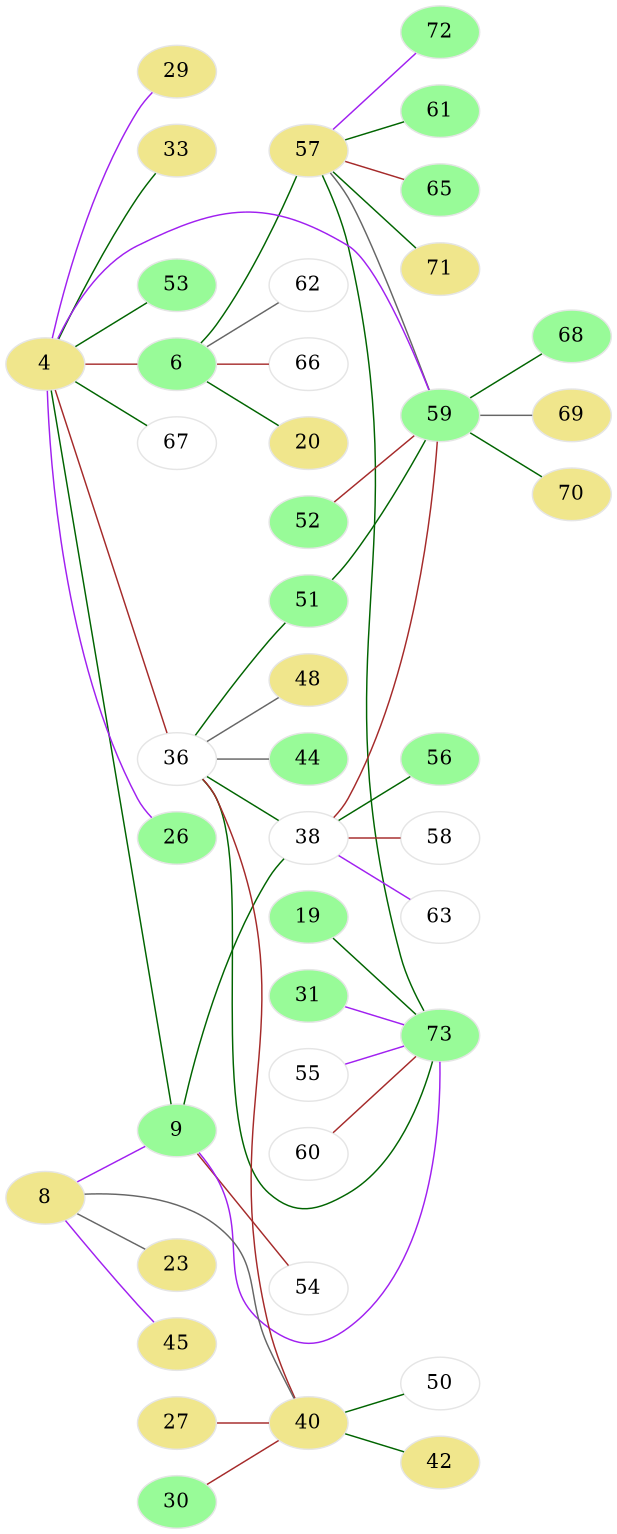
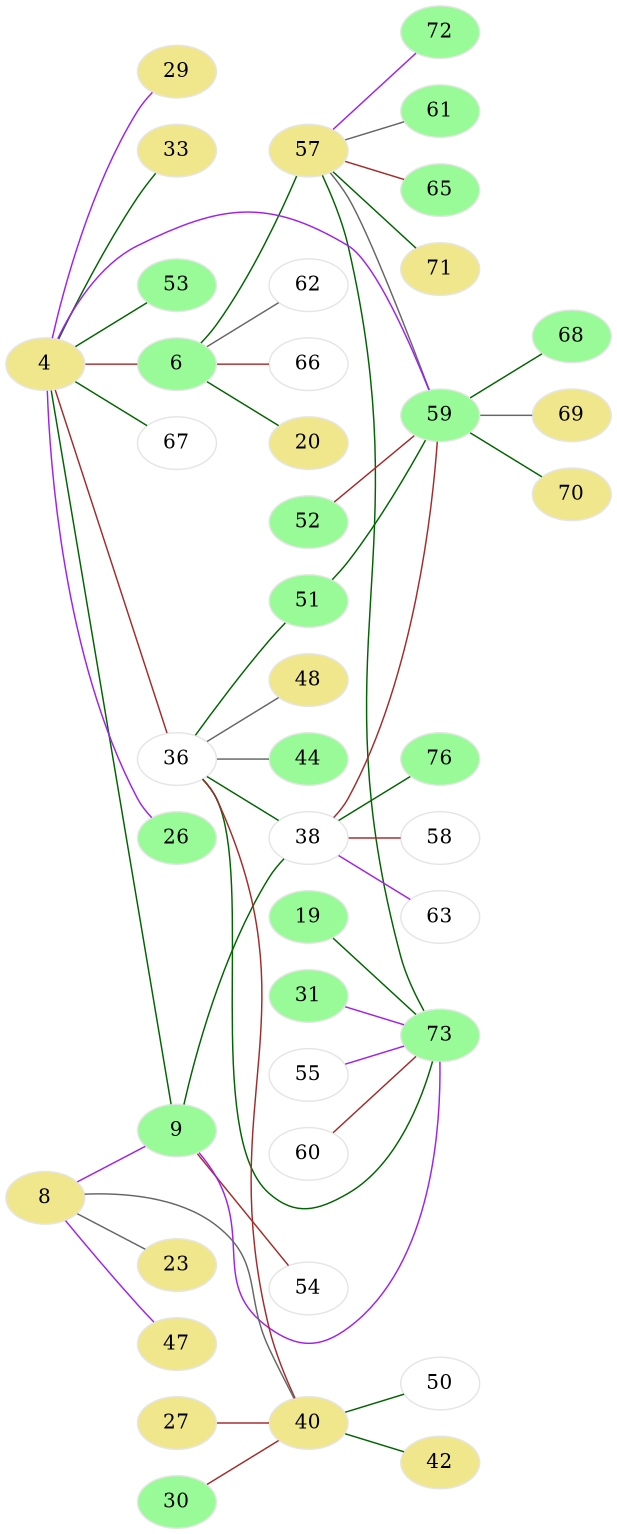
(375, 131) -> (375, 131)
(440, 759) -> (440, 759)
(177, 1344) -> (177, 1344)
